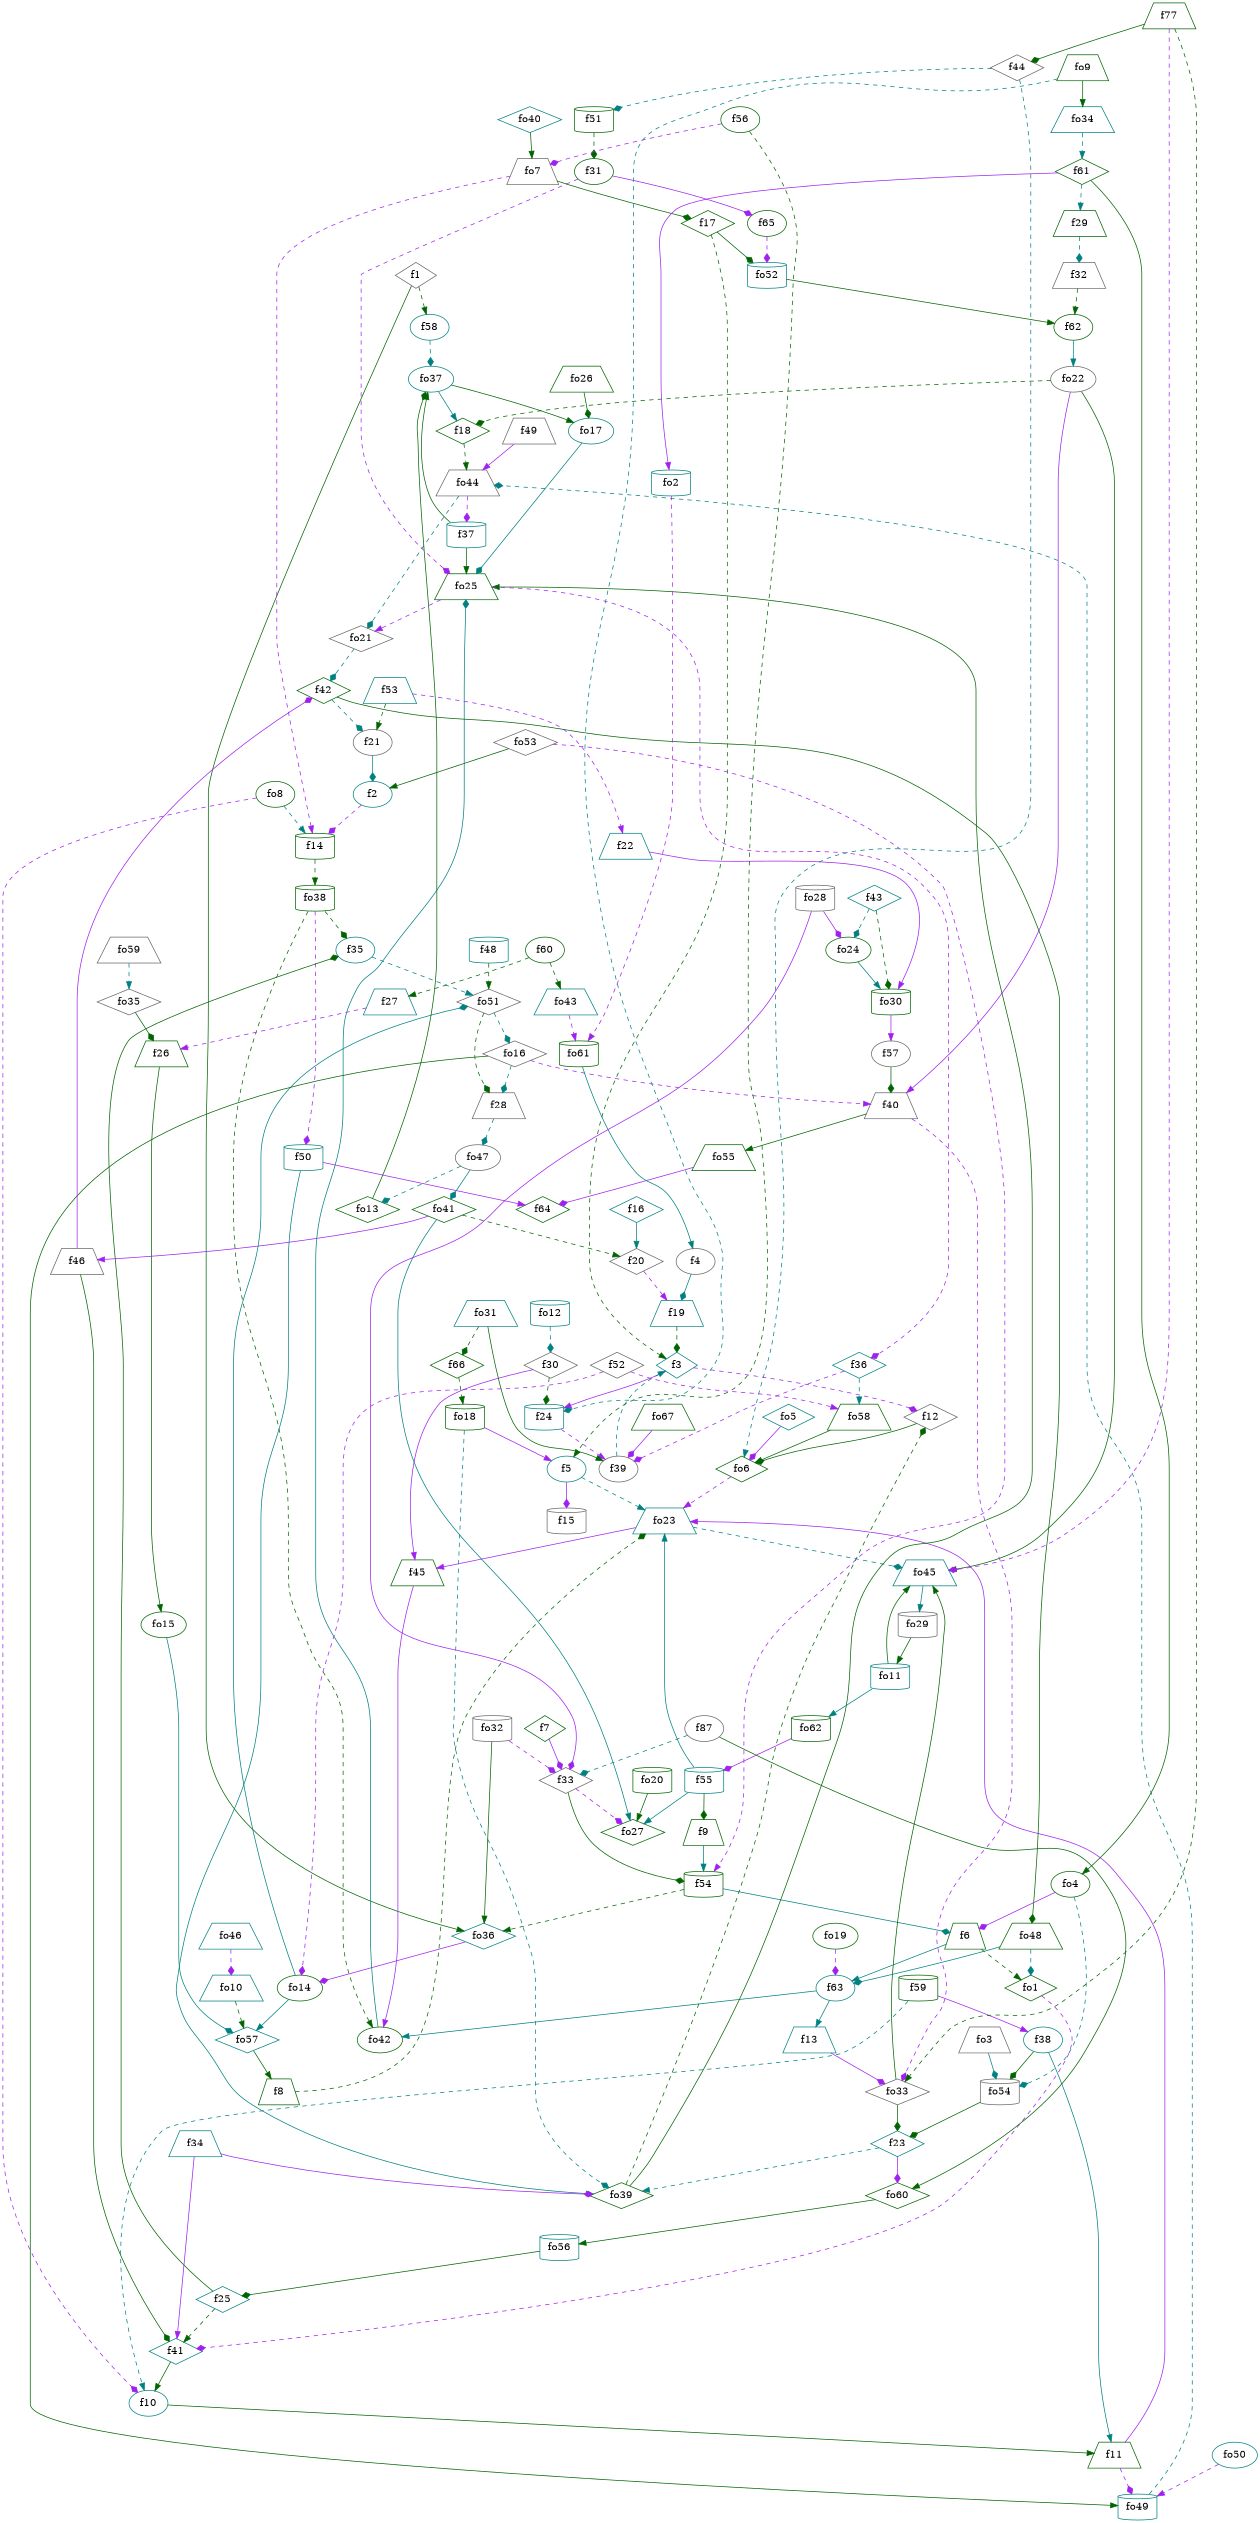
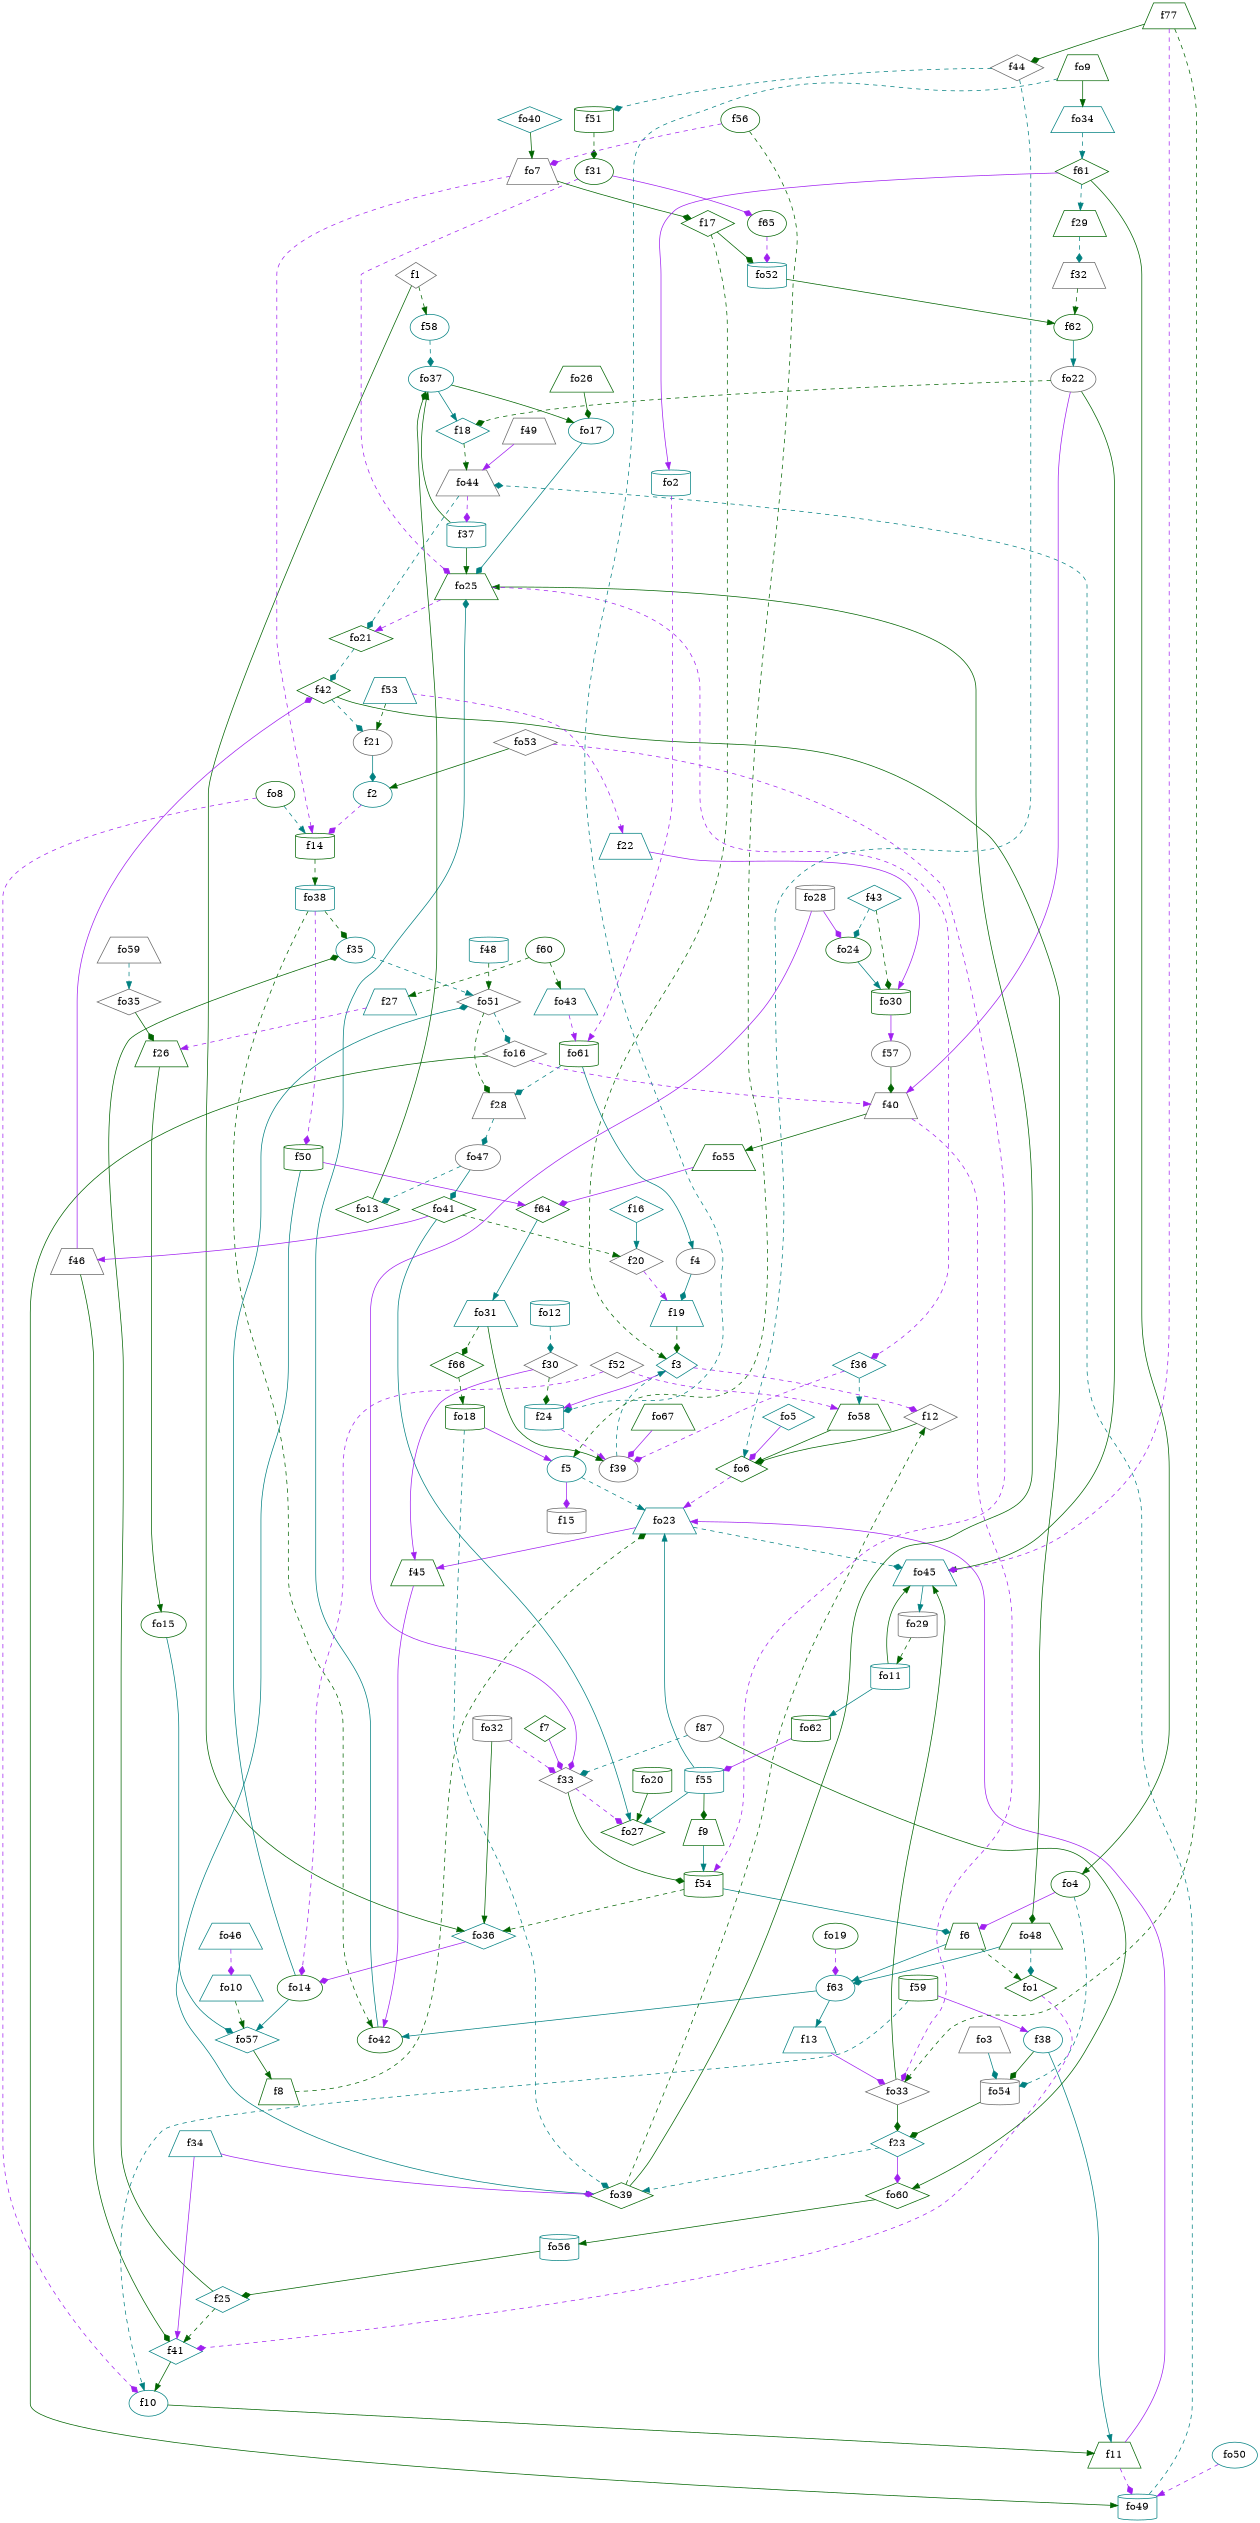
(463, 431) -> (463, 431)
(361, 639) -> (361, 639)
(315, 898) -> (315, 898)
(508, 1075) -> (542, 1078)
(303, 1158) -> (303, 1158)
none -> (517, 1257)
(906, 1648) -> (906, 1648)
(764, 1804) -> (764, 1804)
